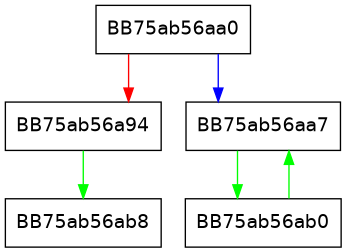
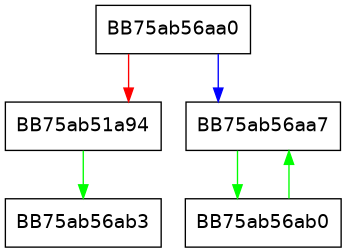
(83, 126) -> (83, 126)
(83, 223) -> (83, 223)
